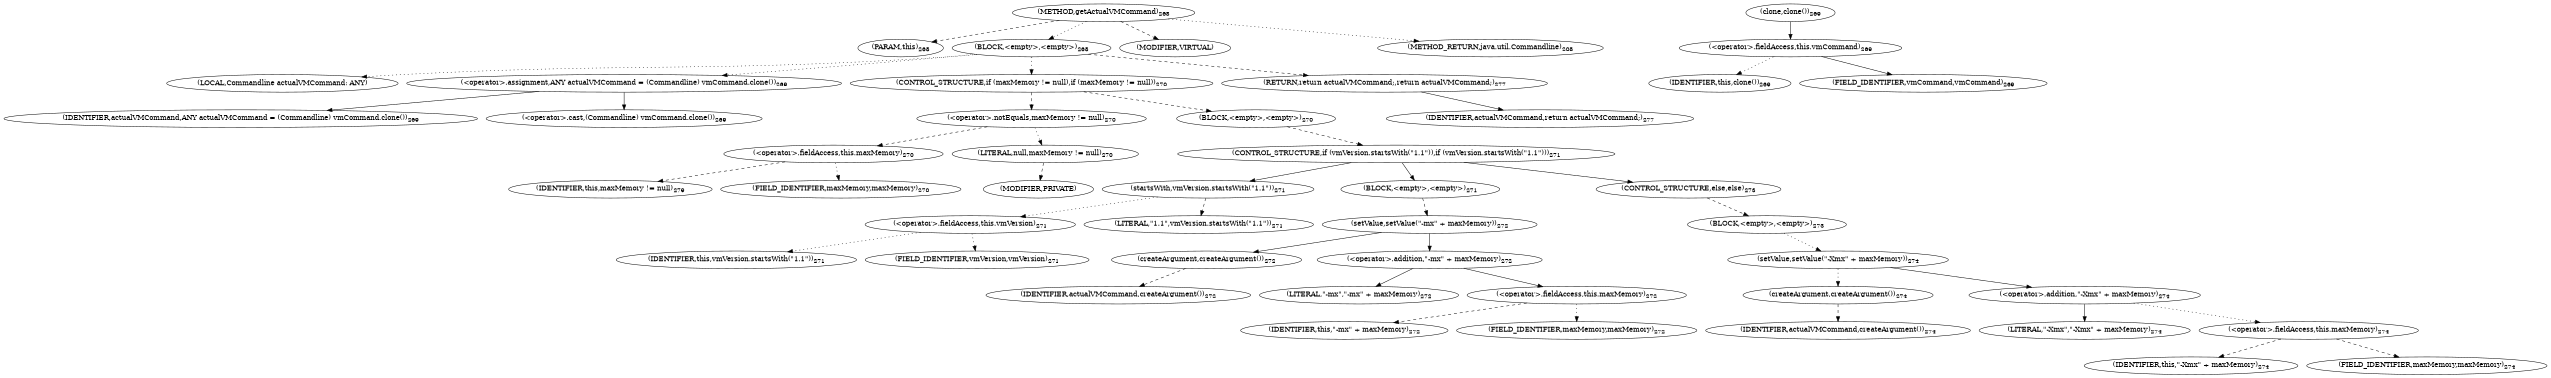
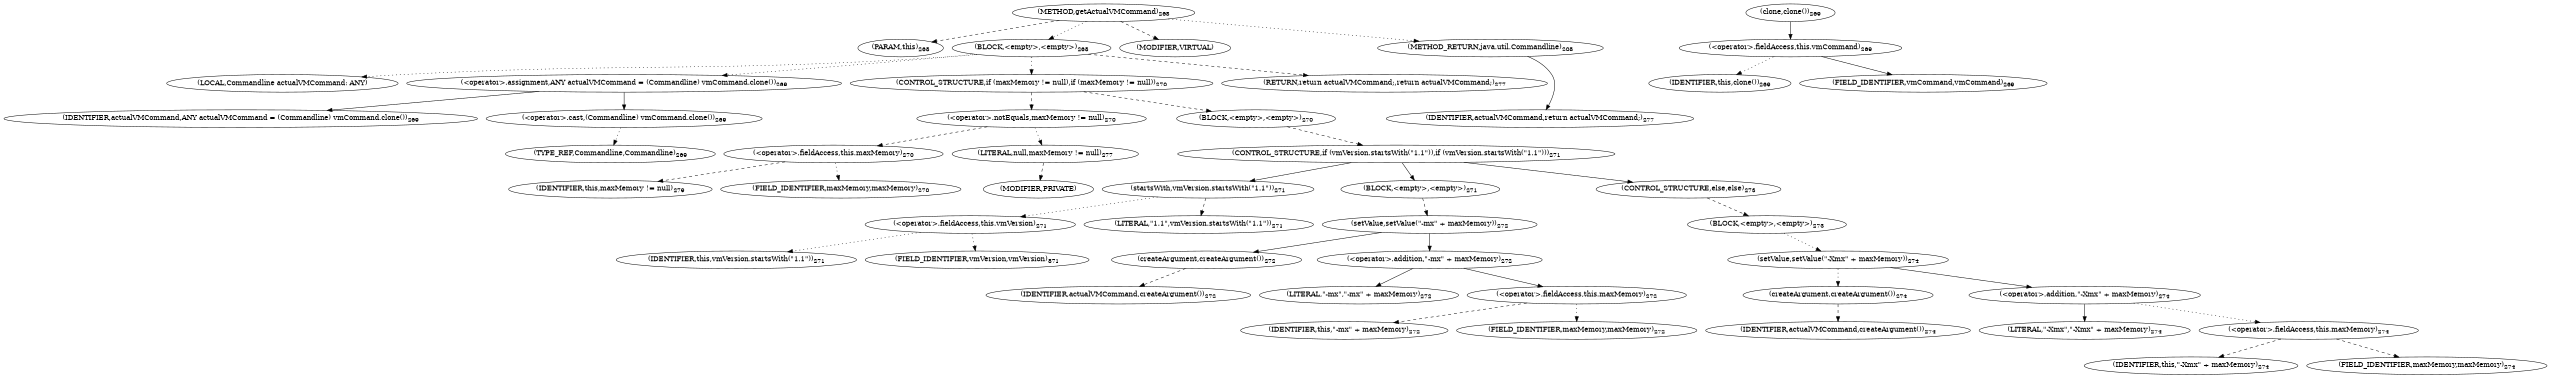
(1460, 100) -> (1552, 75)
(1107, 153) -> (1107, 153)
none -> (610, 154)
(1054, 259) -> (1054, 259)
